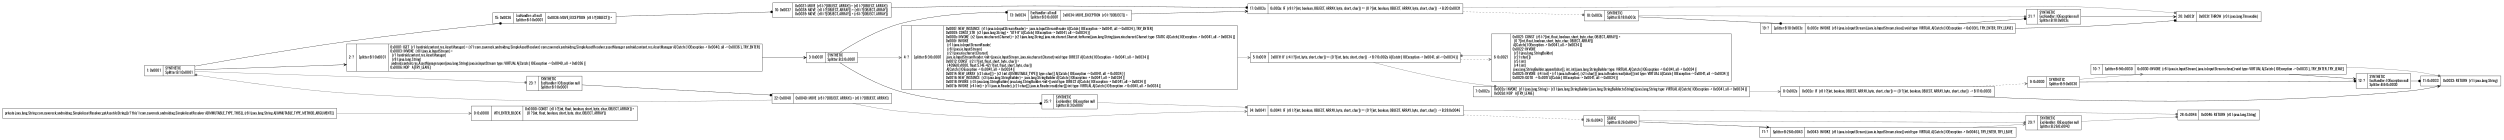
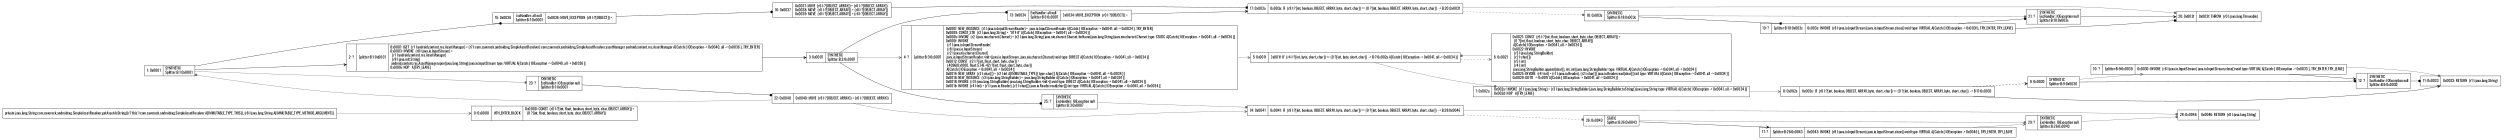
(406, 59) -> (405, 59)
(1999, 85) -> (1999, 85)
